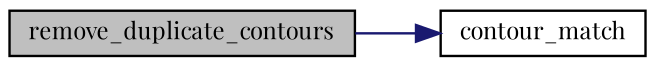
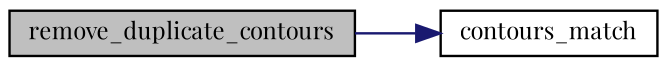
(543, 33) -> (549, 33)
